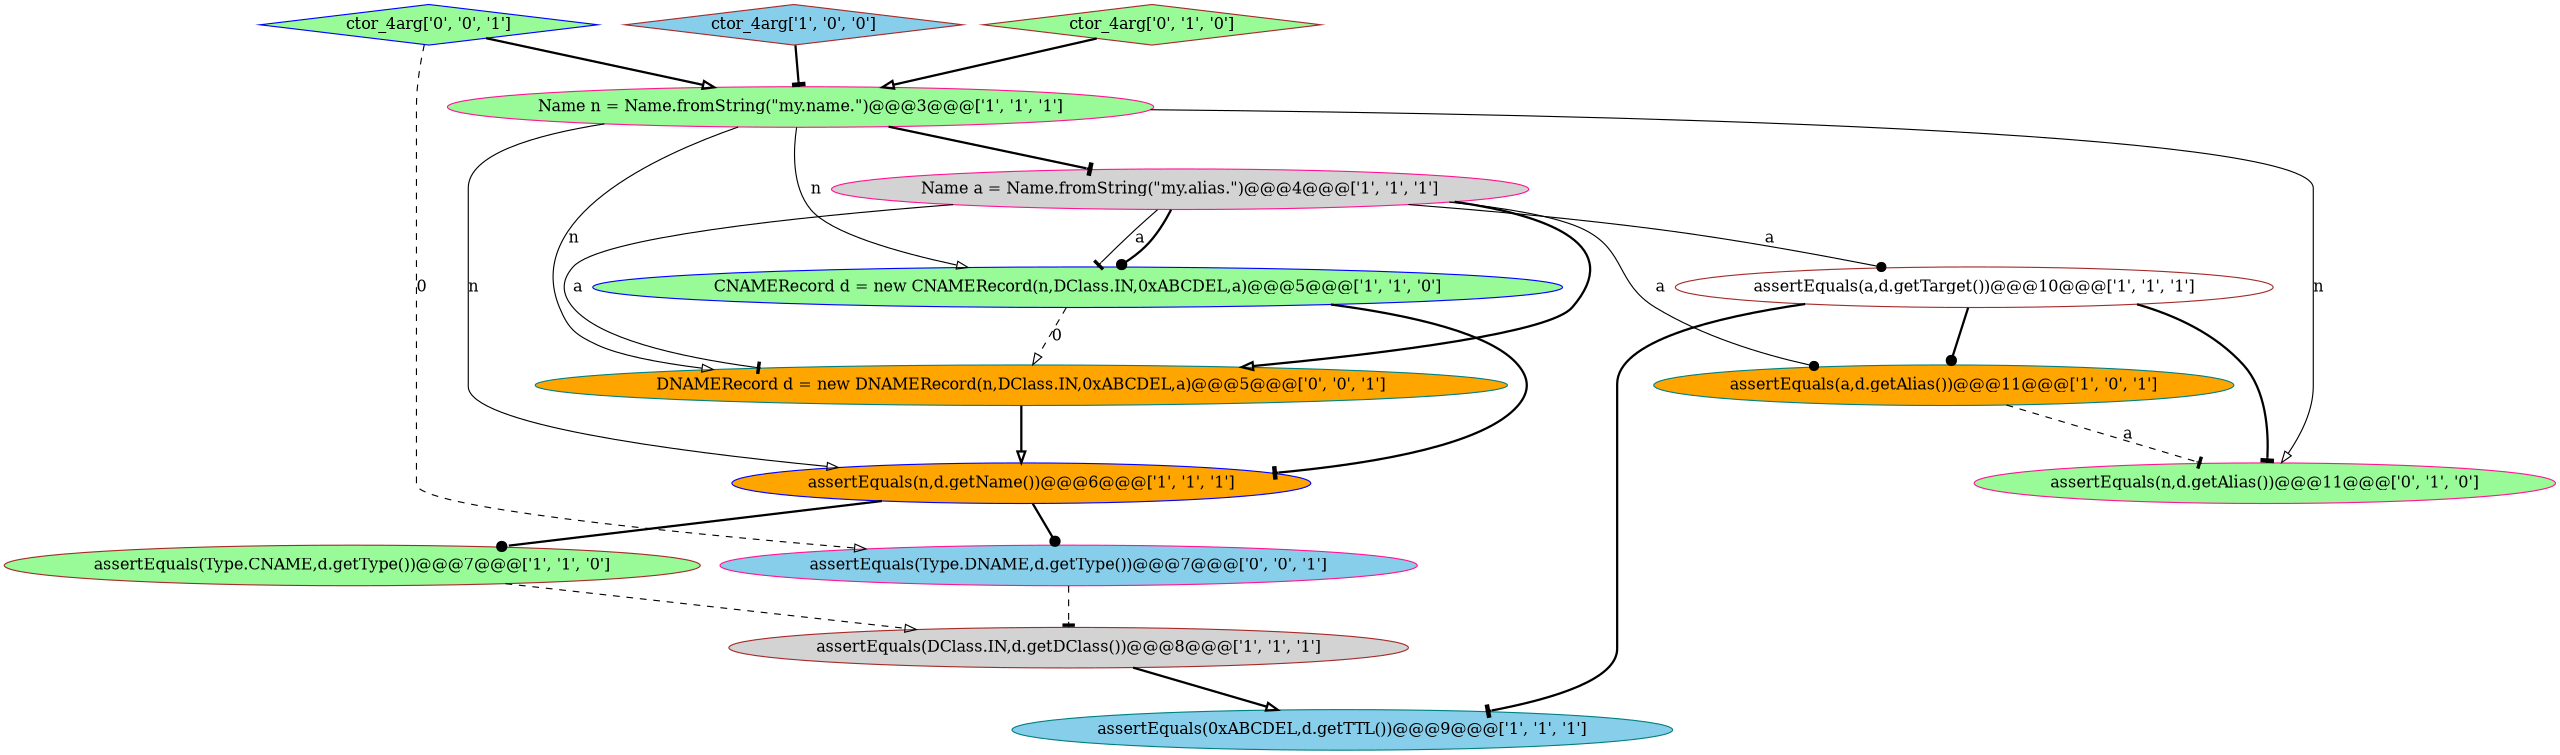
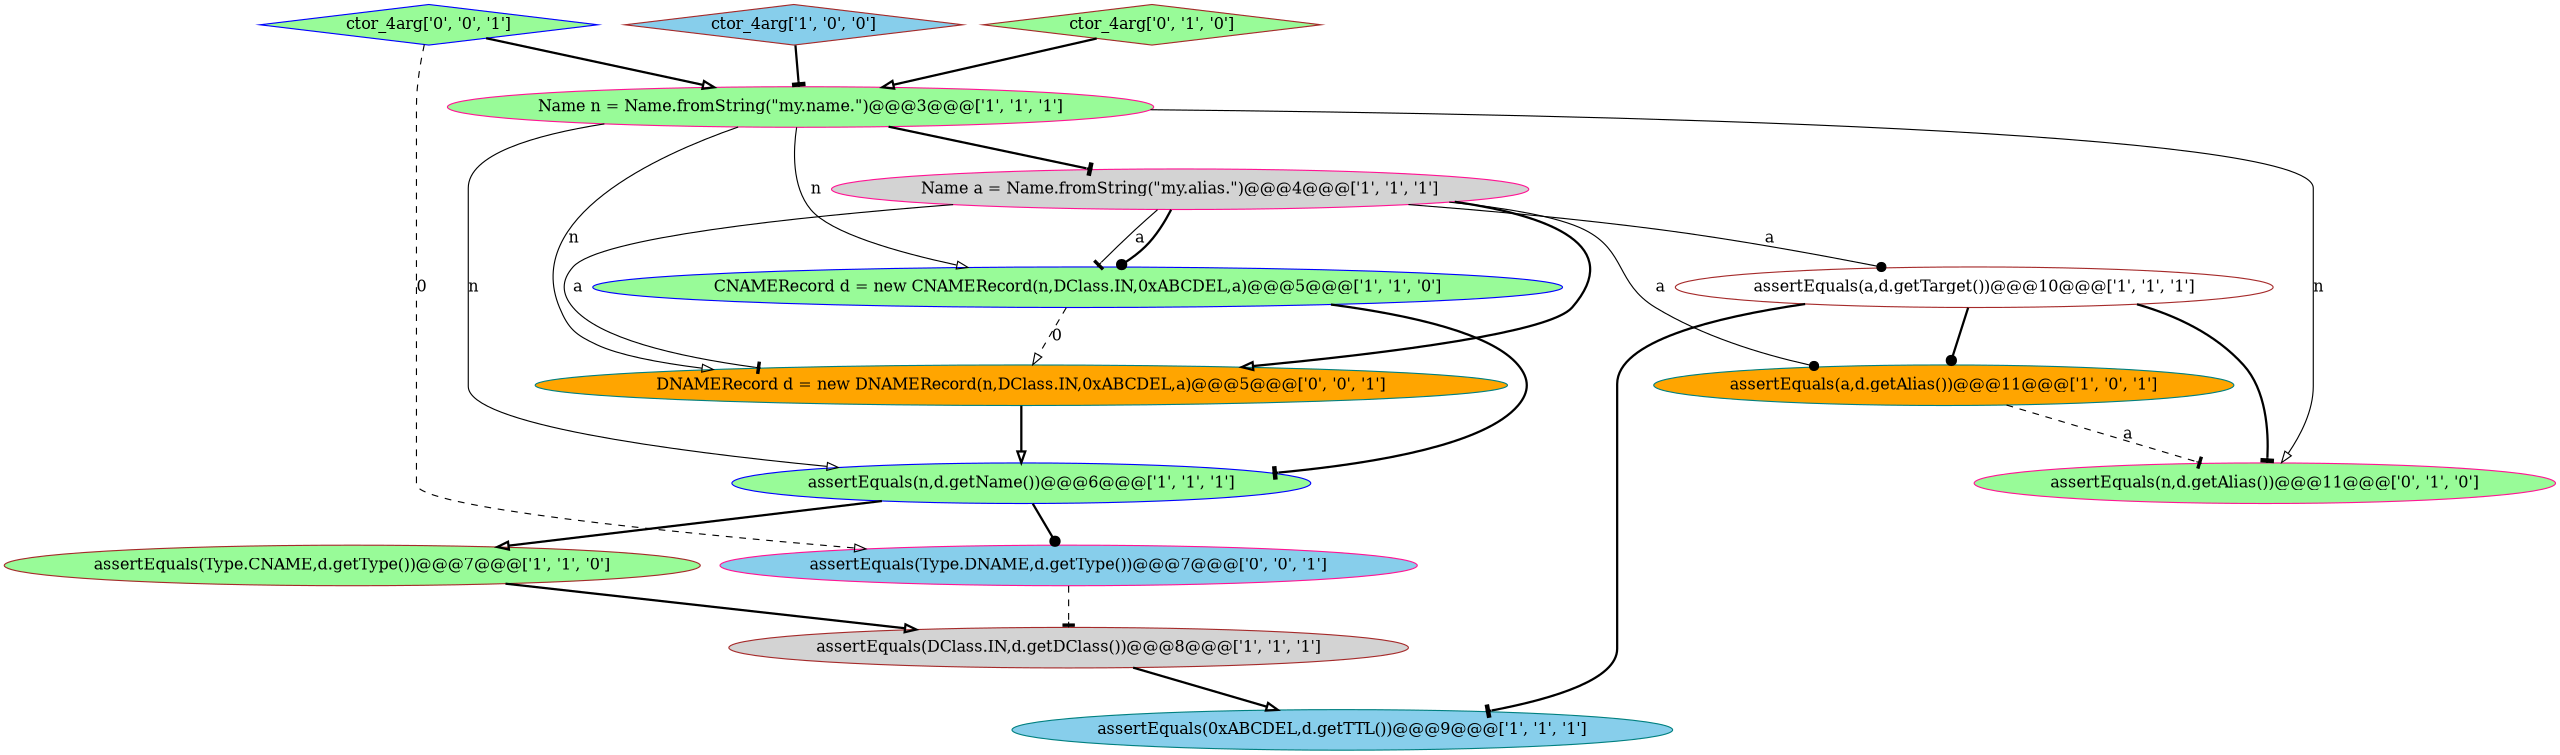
(1021, 483) -> (1021, 483)
(695, 523) -> (695, 523)
(705, 606) -> (705, 606)
